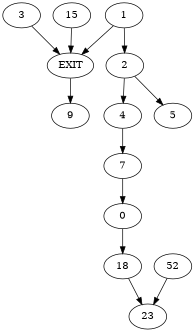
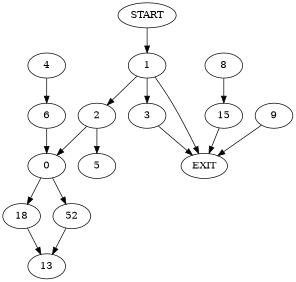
none -> (147, 15)
none -> (224, 66)
(70, 87) -> (243, 138)
(124, 87) -> (74, 138)
none -> (147, 87)
(123, 166) -> (47, 116)
none -> (58, 188)
(148, 317) -> (47, 266)
